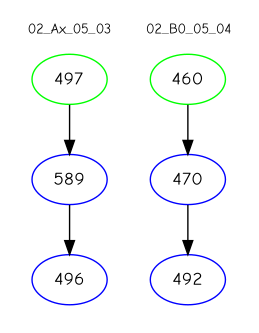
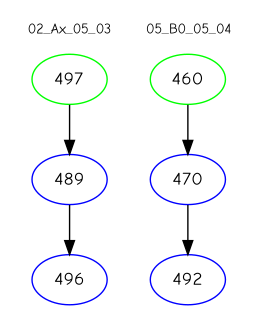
(189, 30) -> (189, 30)
(70, 180) -> (70, 180)
